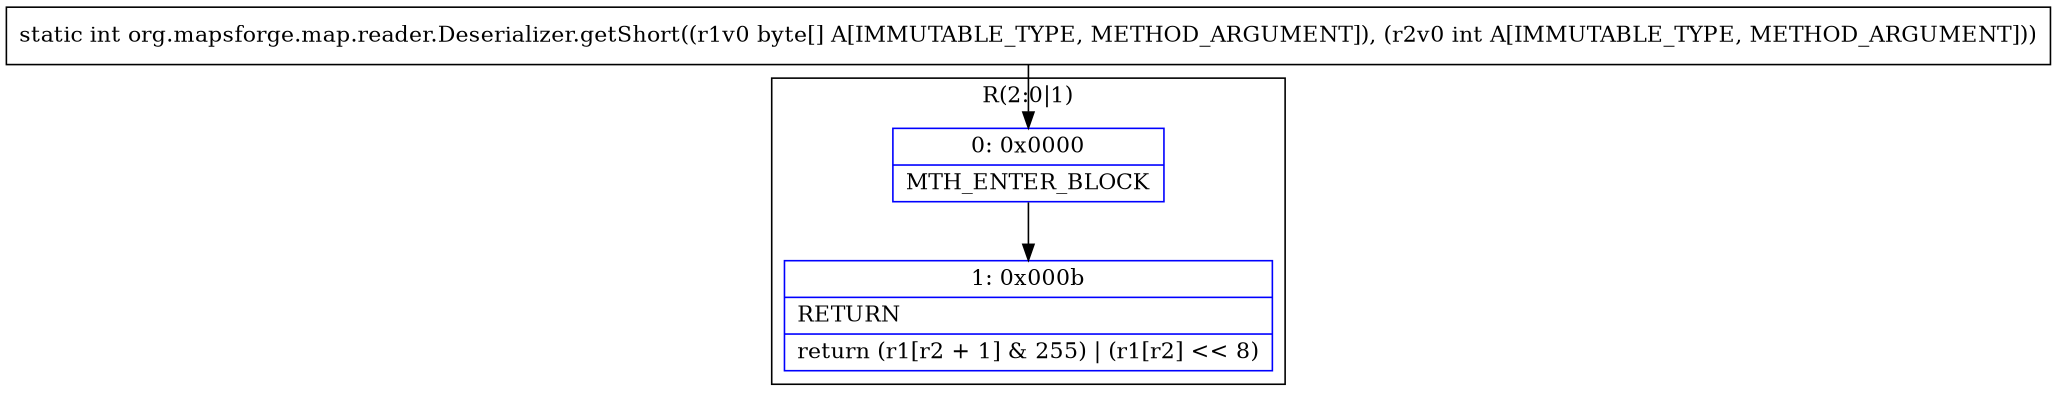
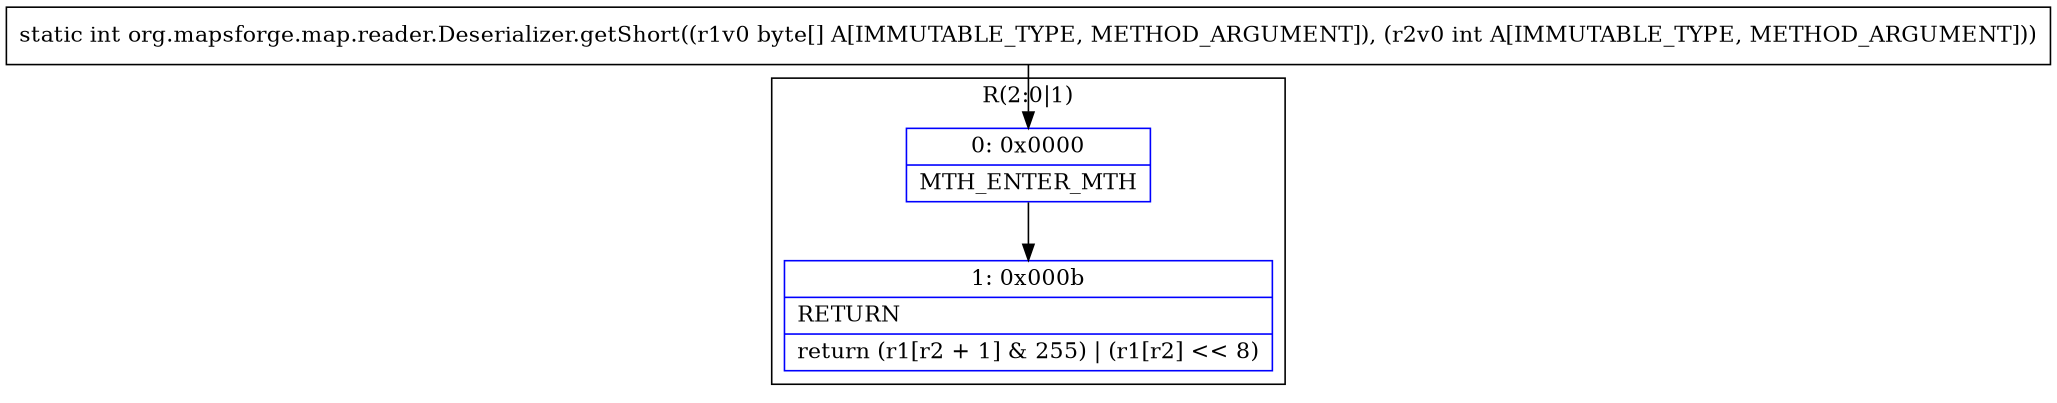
(1028, 183) -> (1028, 183)
